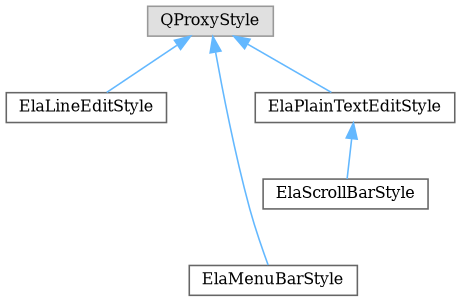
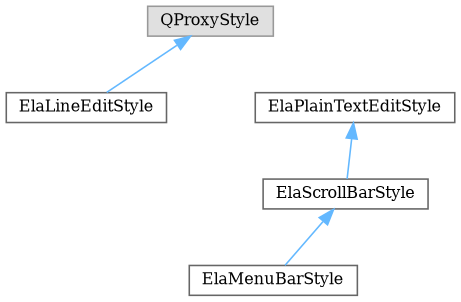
(289, 68) -> none
(237, 160) -> (304, 243)
